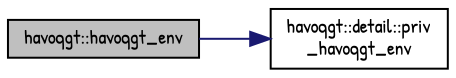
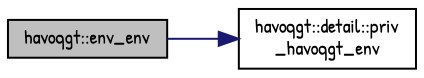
(103, 39) -> (88, 39)
